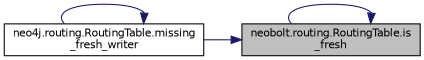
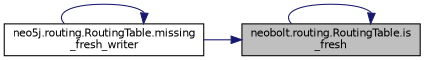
(104, 40) -> (104, 40)
